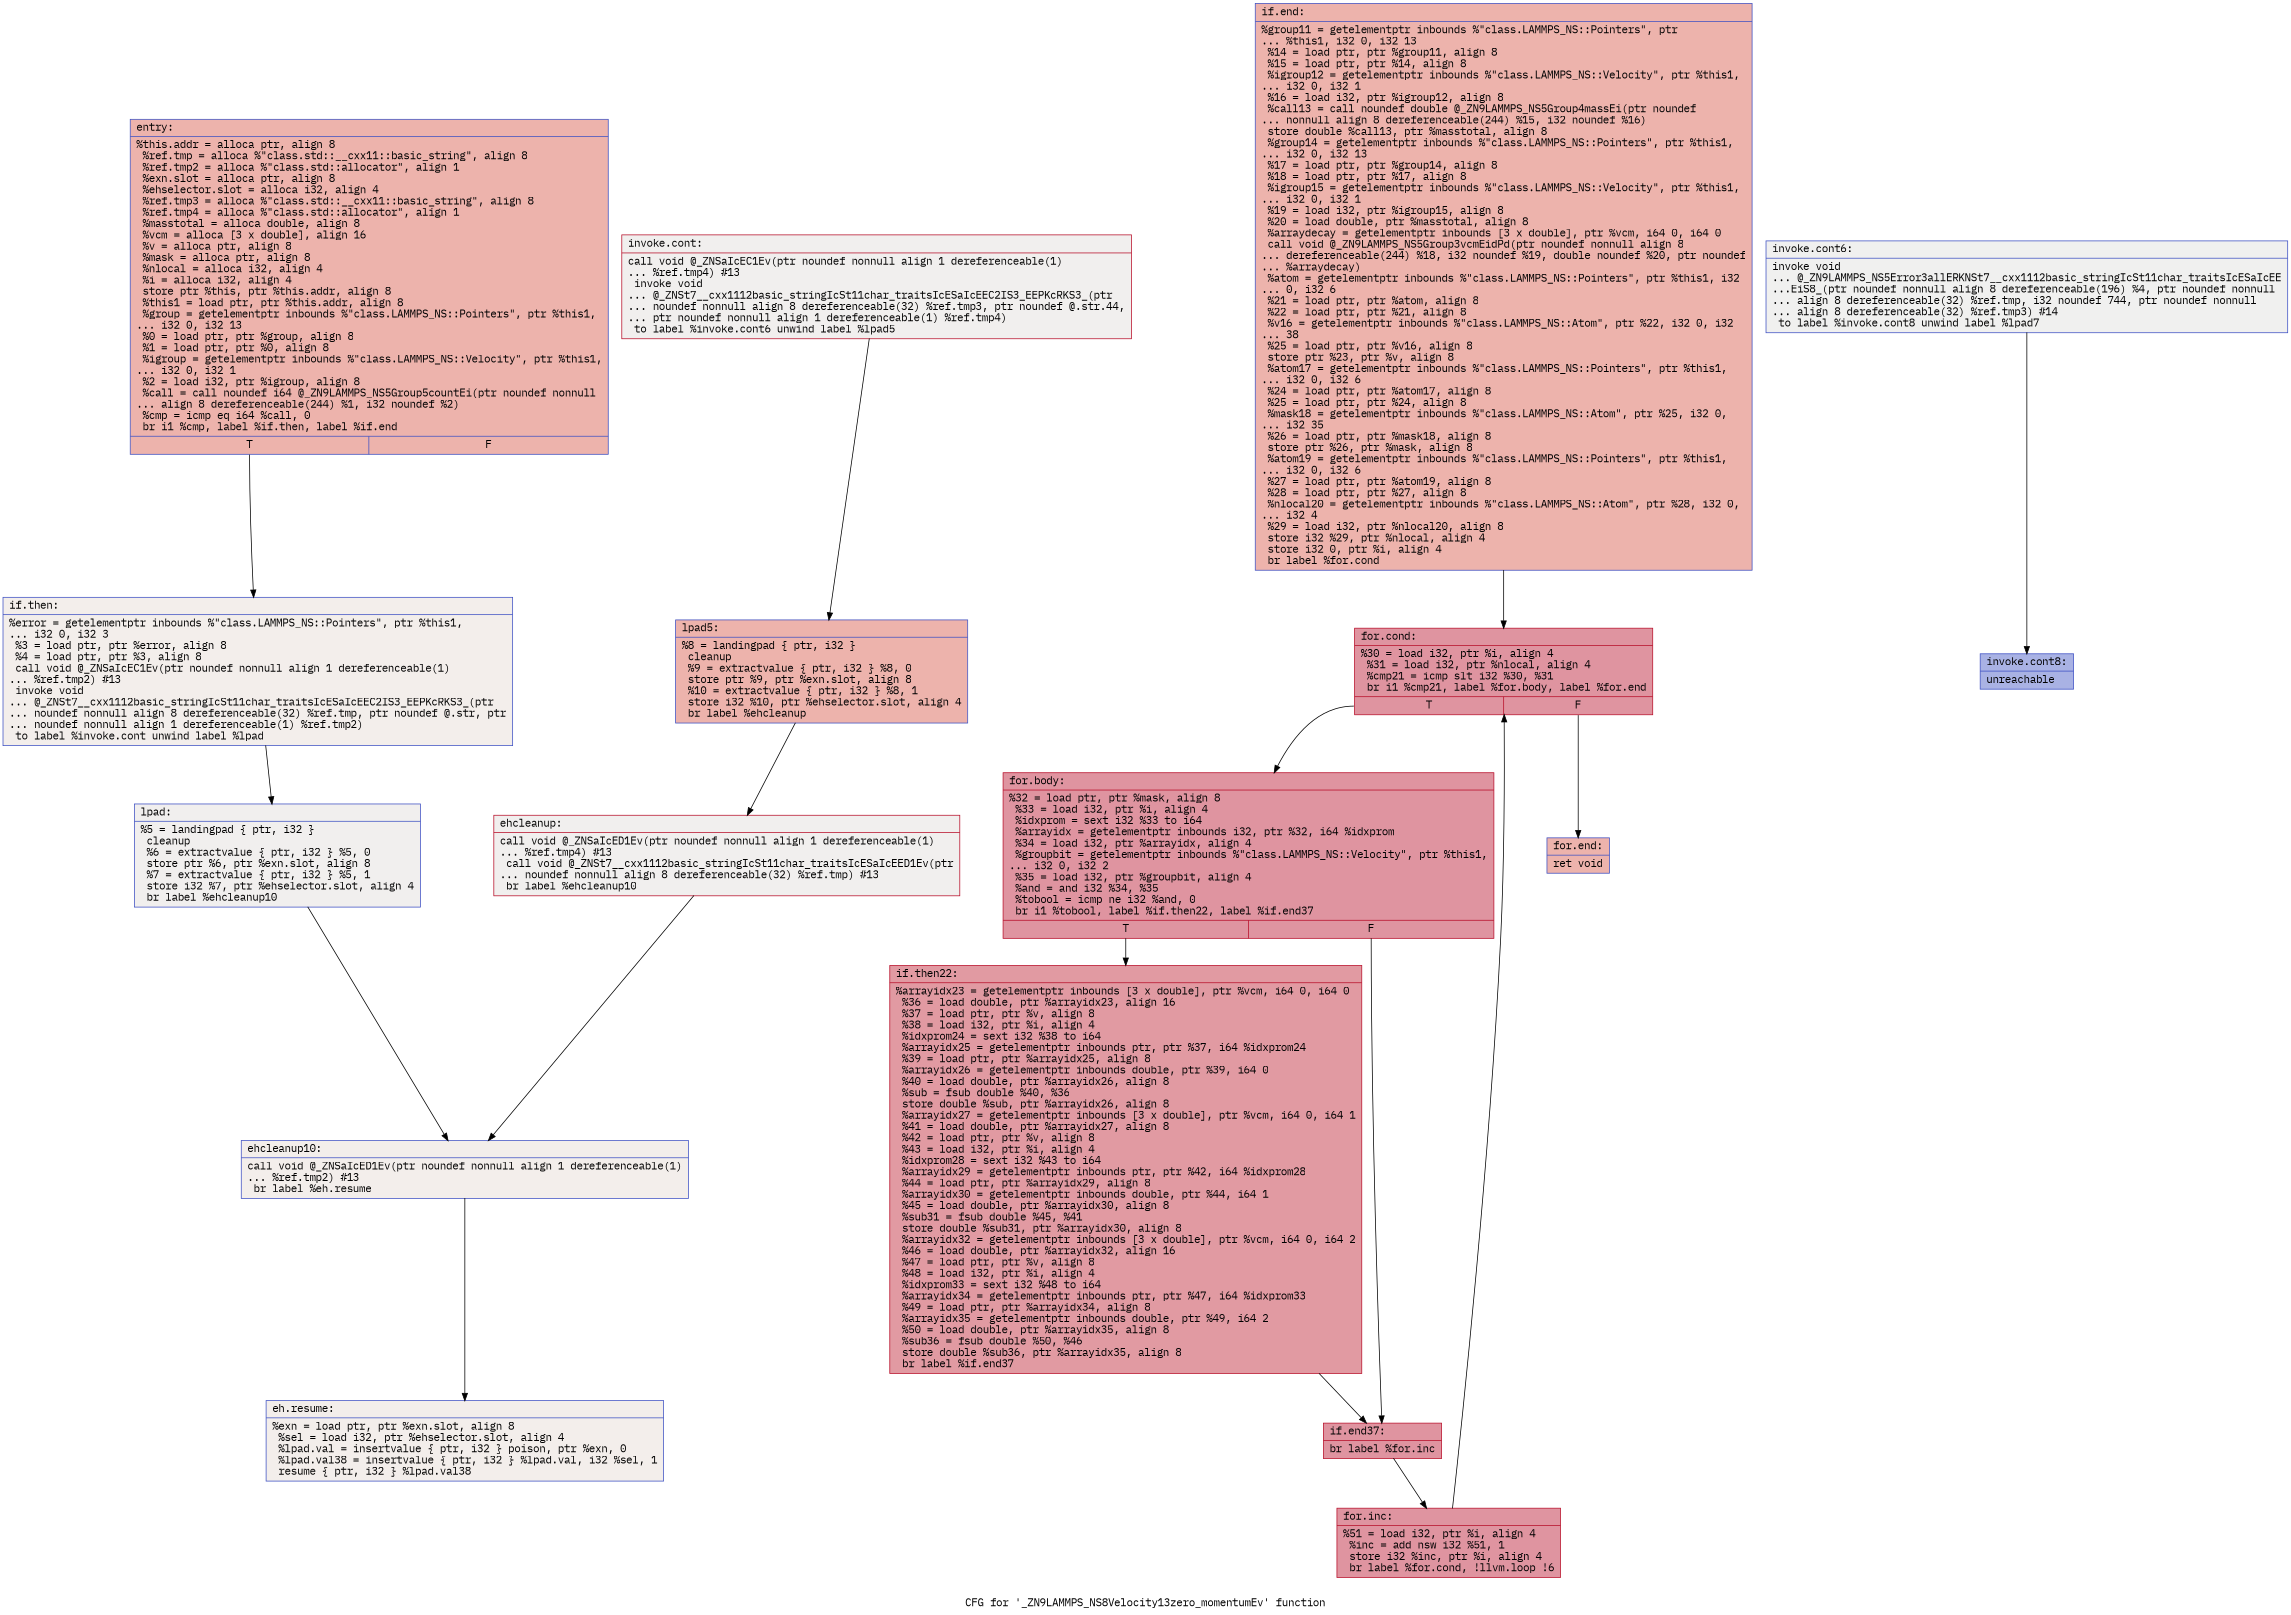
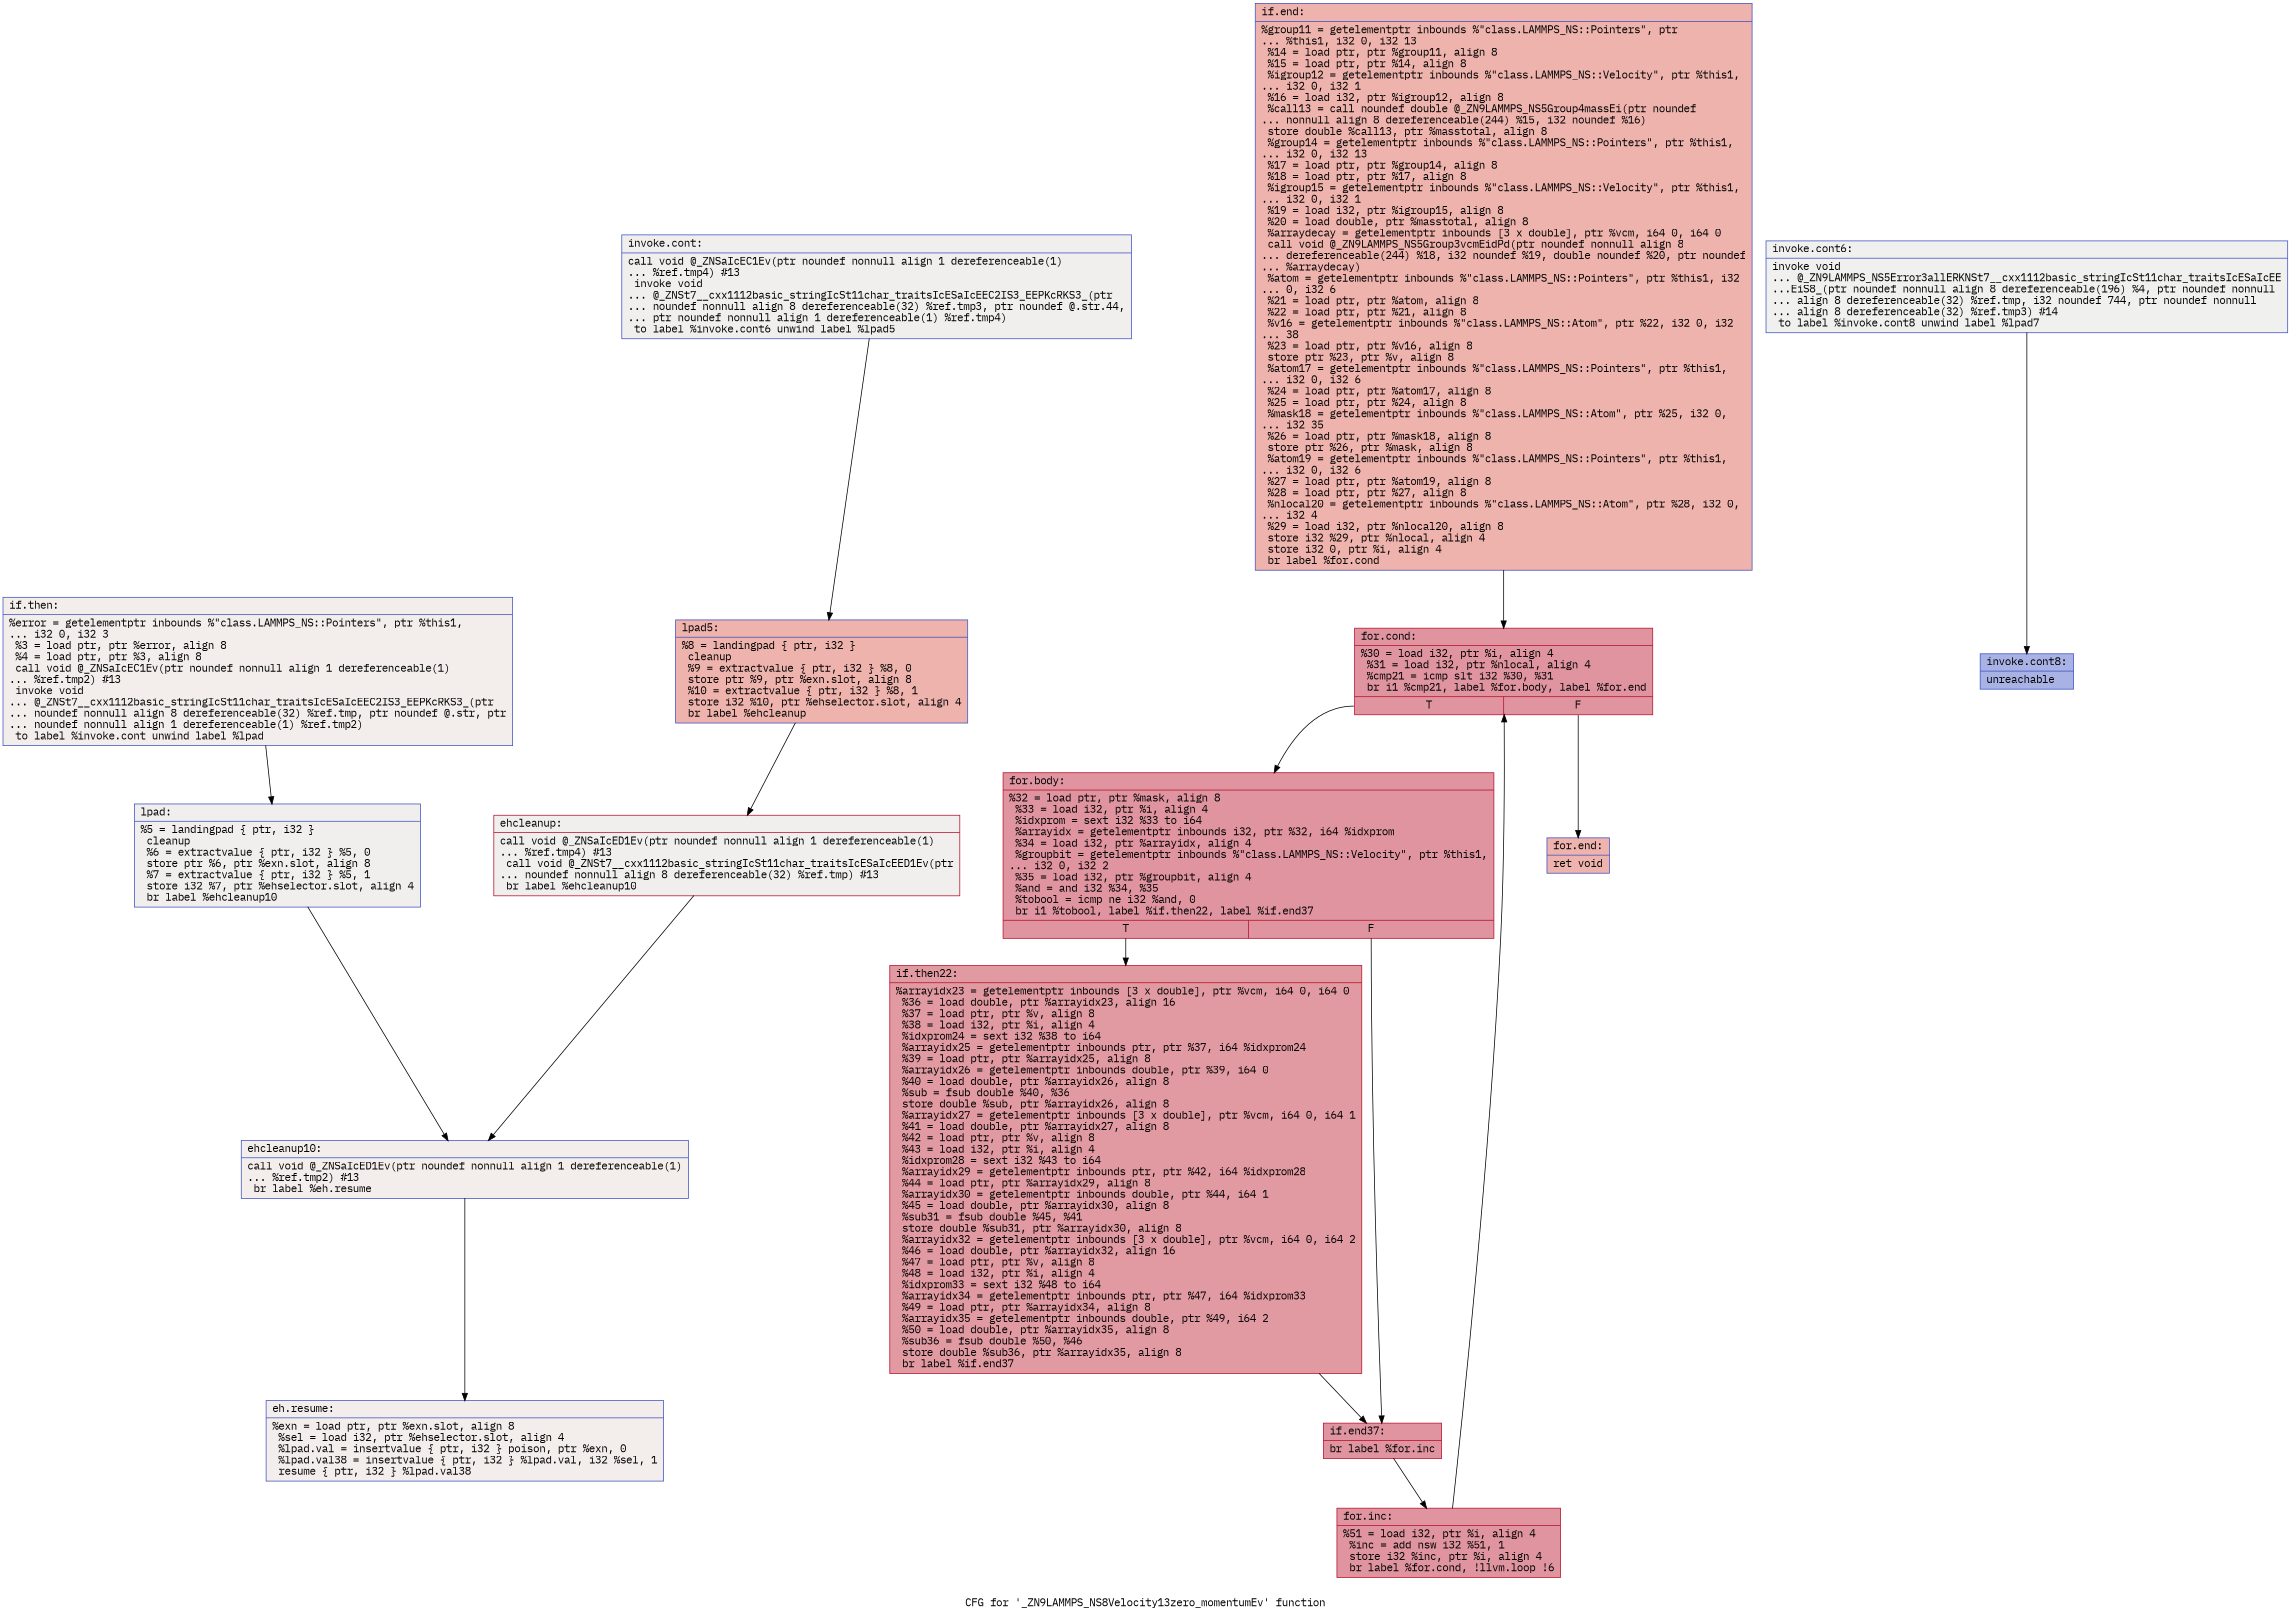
(369, 287) -> none
(877, 287) -> (877, 287)
(1367, 346) -> (1367, 346)
